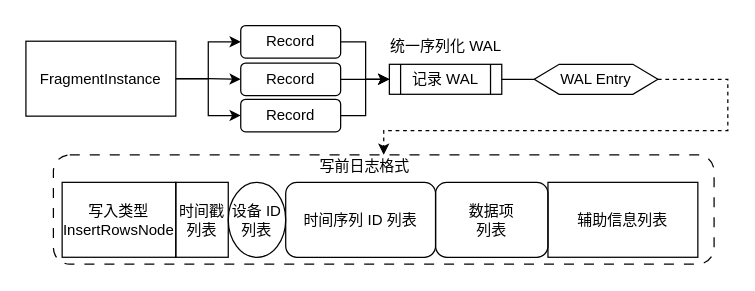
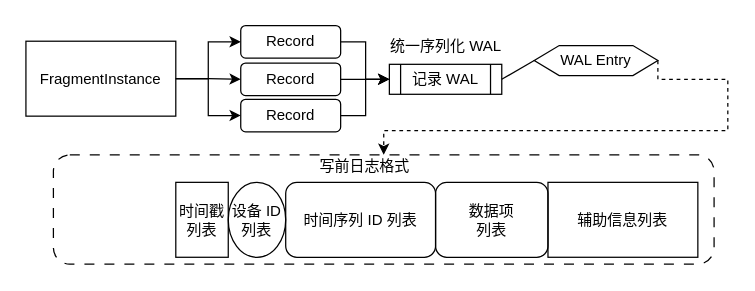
(596, 79) -> (596, 61)
(119, 220) -> none
